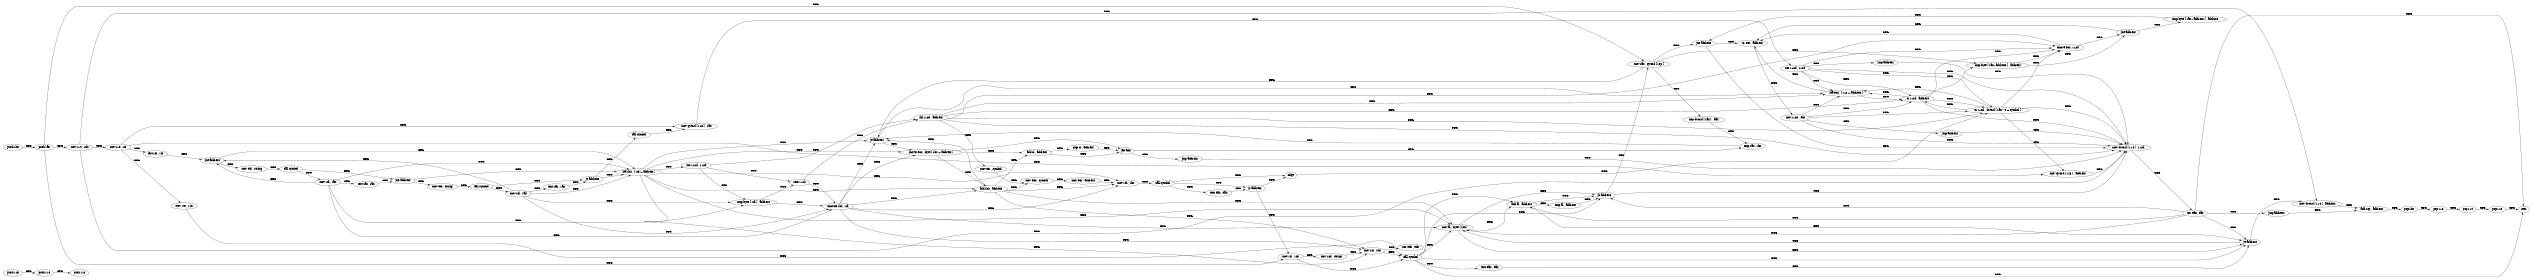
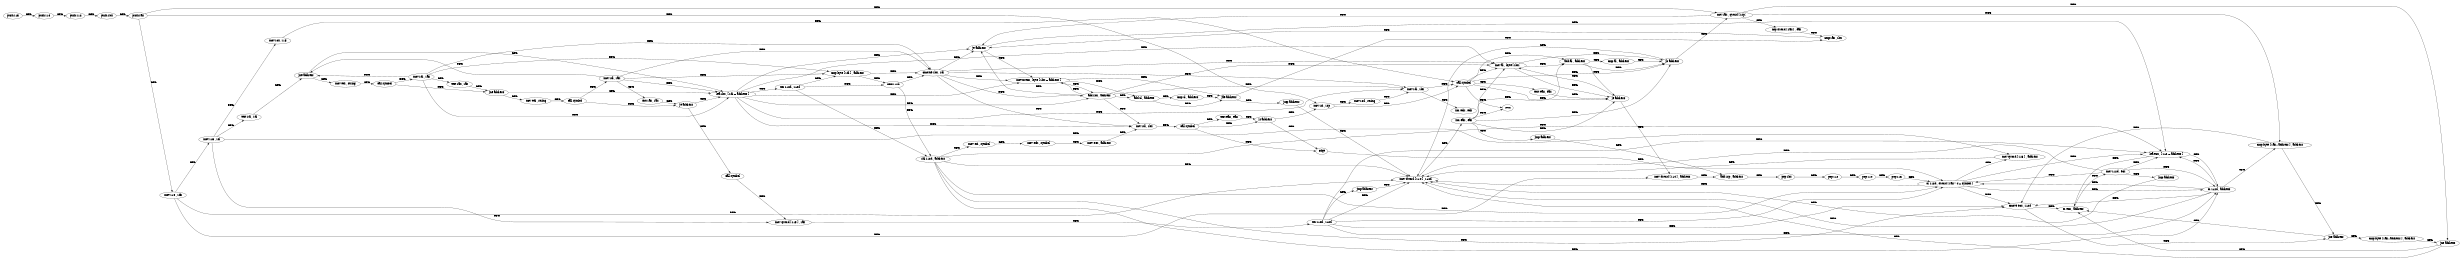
none -> (90, 16)
(1126, 151) -> (1229, 98)
(1017, 189) -> (1072, 90)
(2511, 209) -> (1916, 180)
